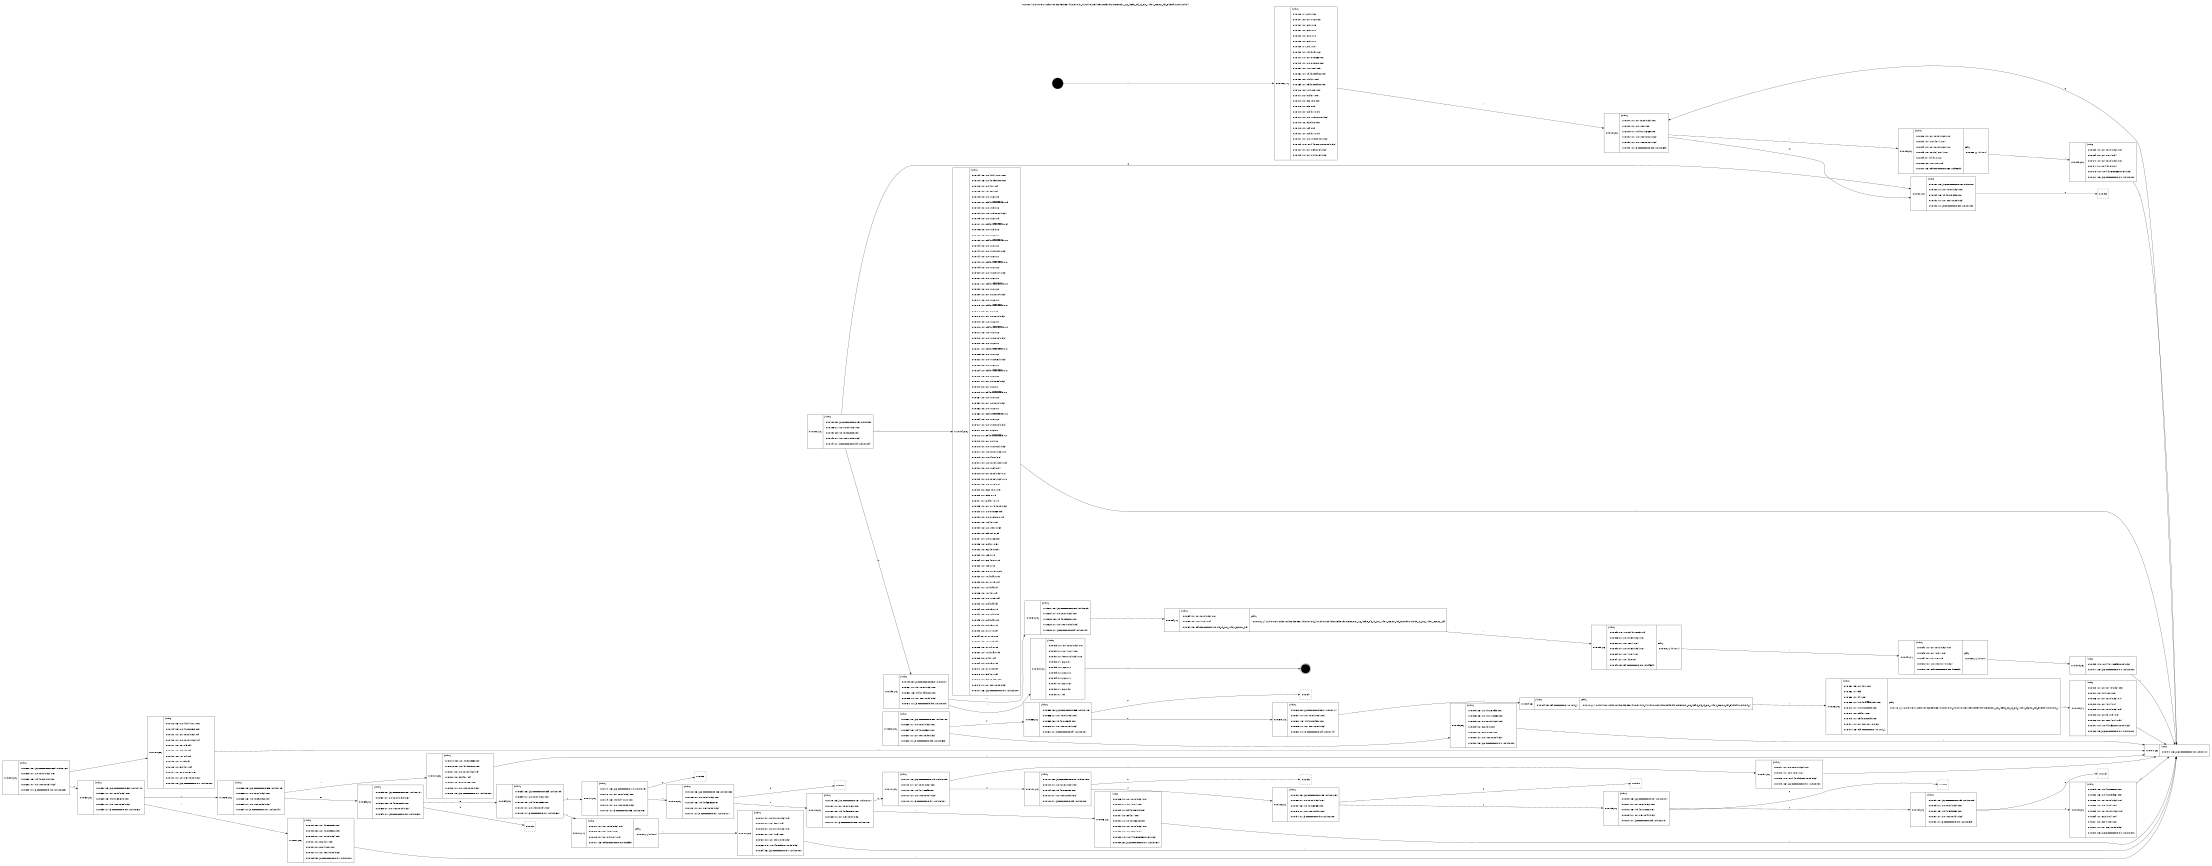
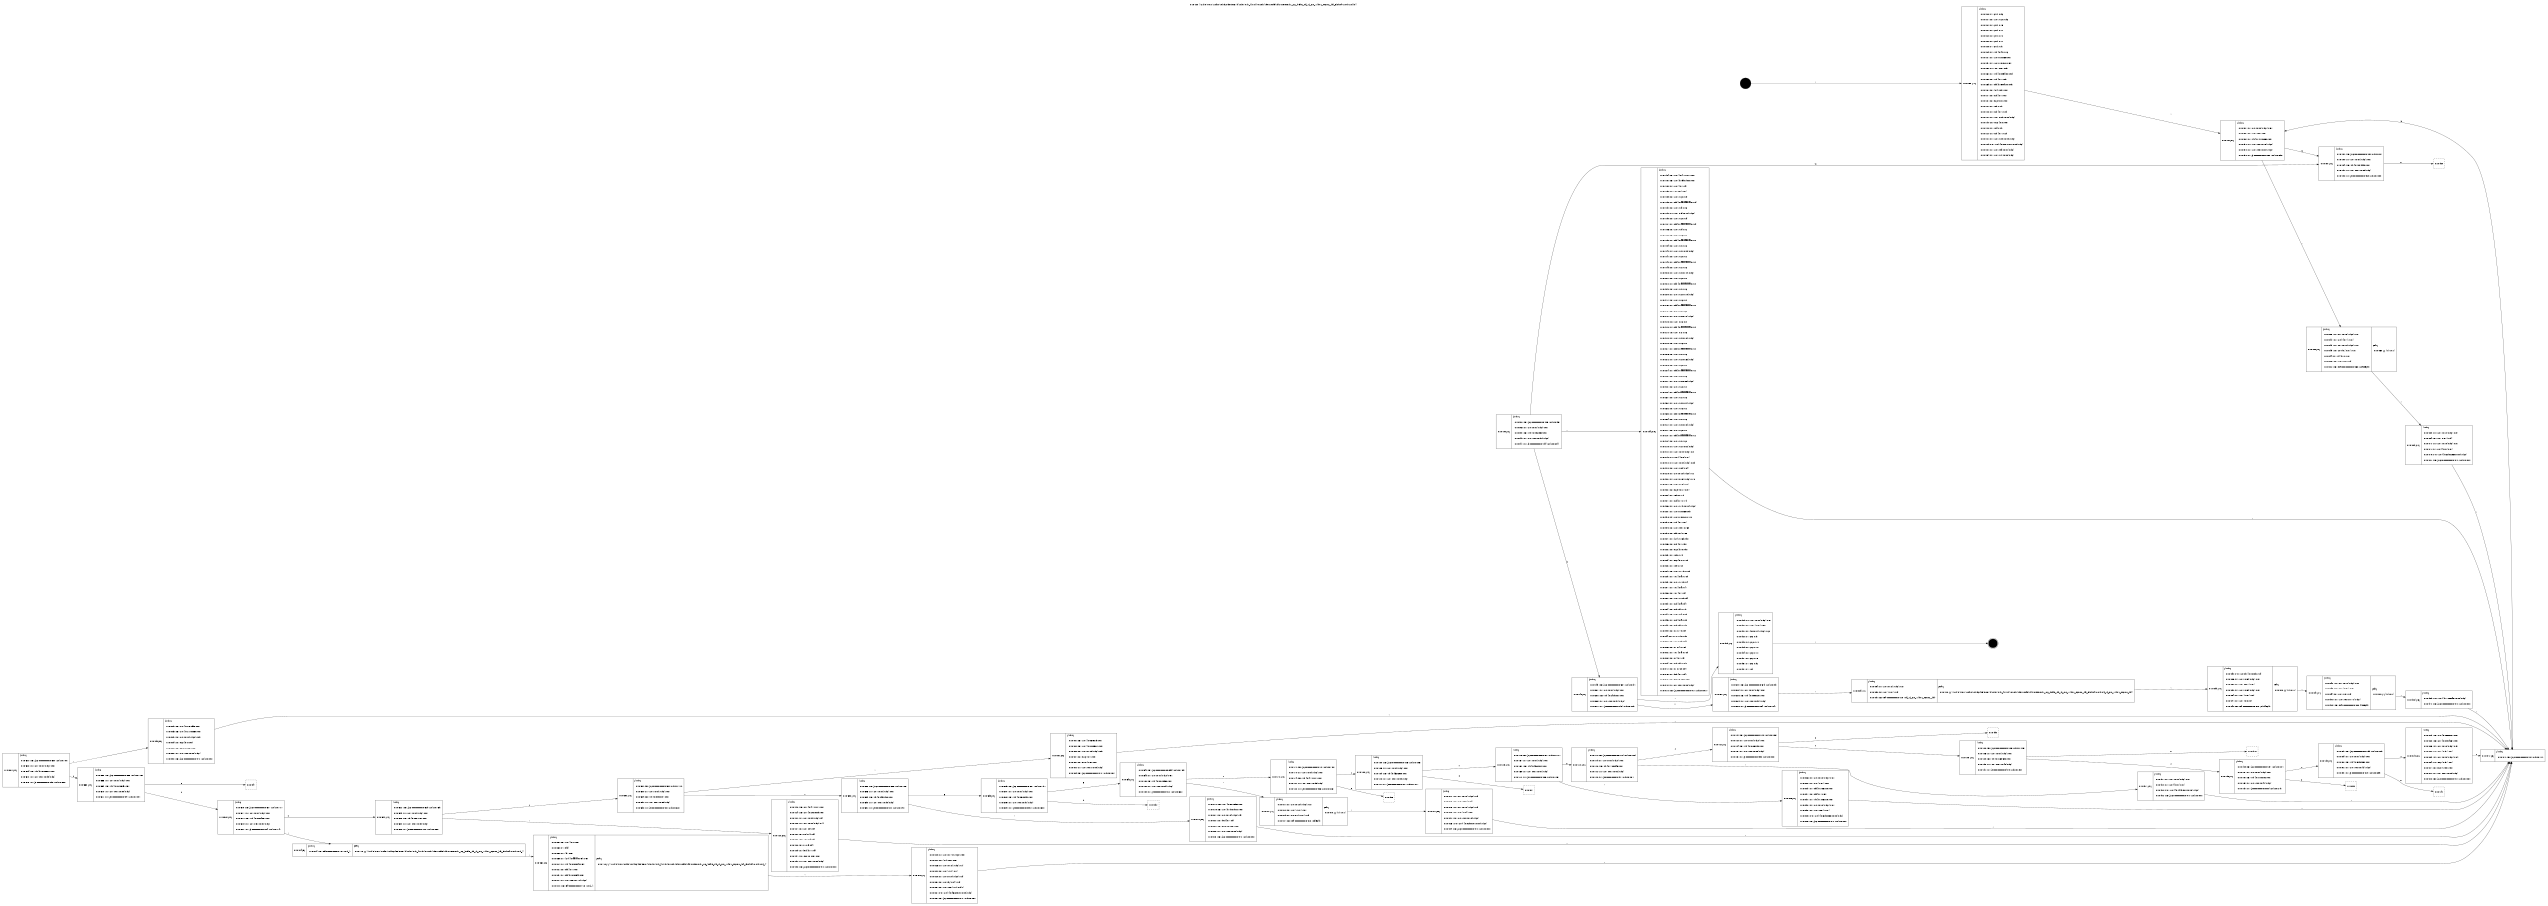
none -> (329, 817)
